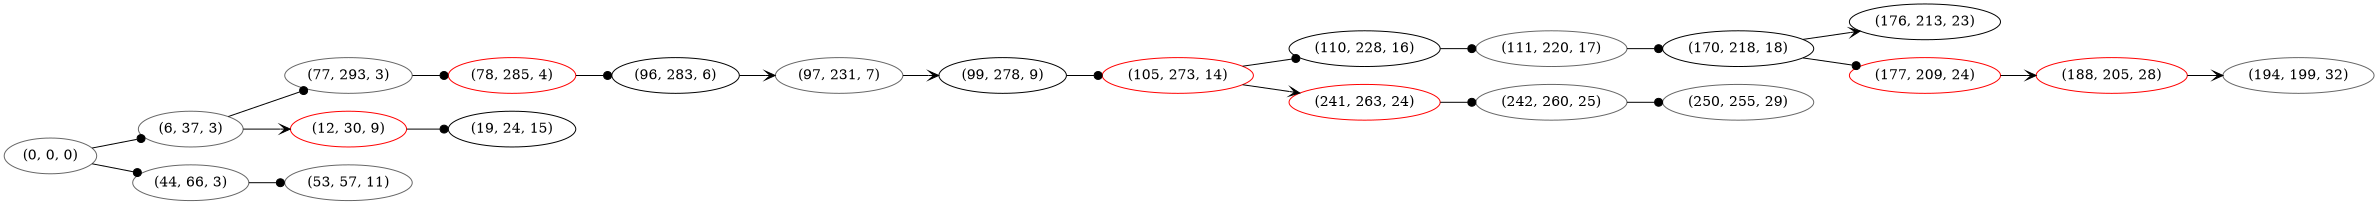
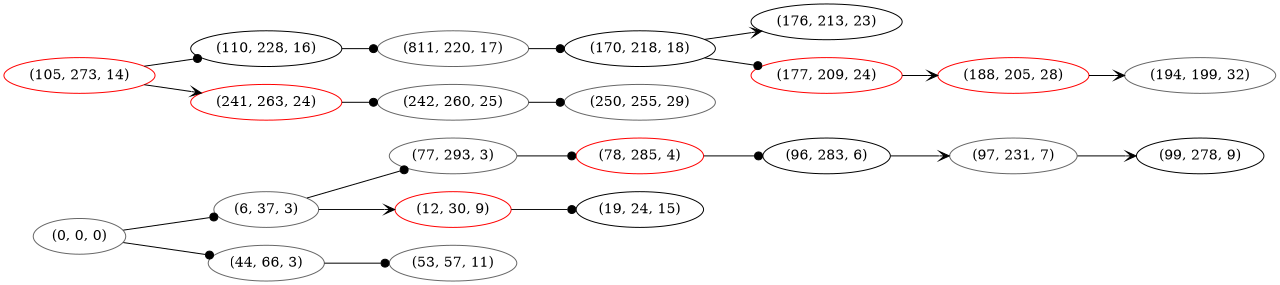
(1551, 49) -> (453, 49)
(1080, 75) -> none
